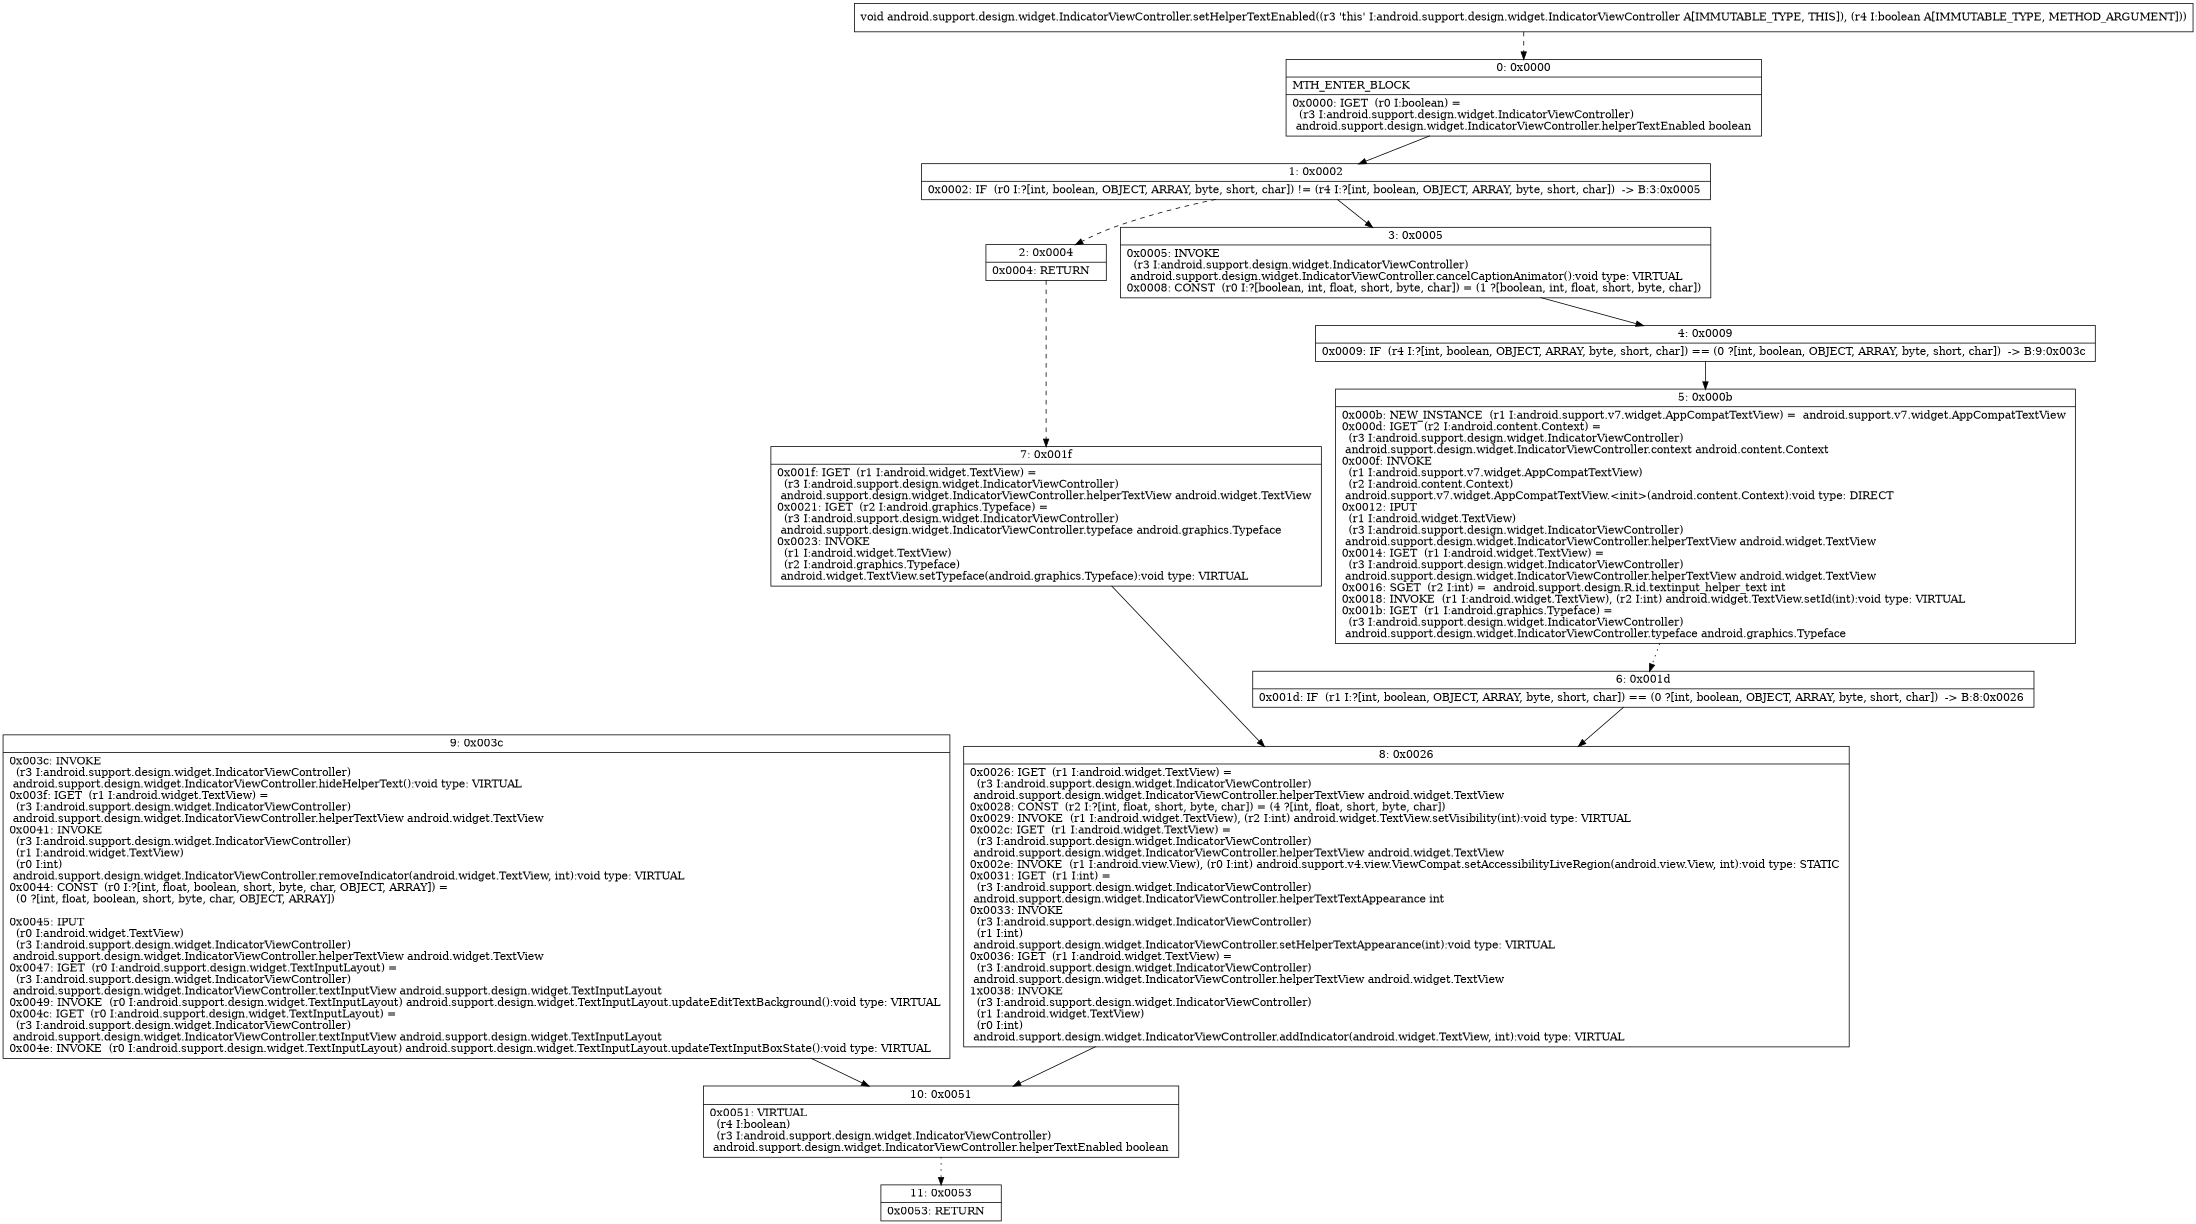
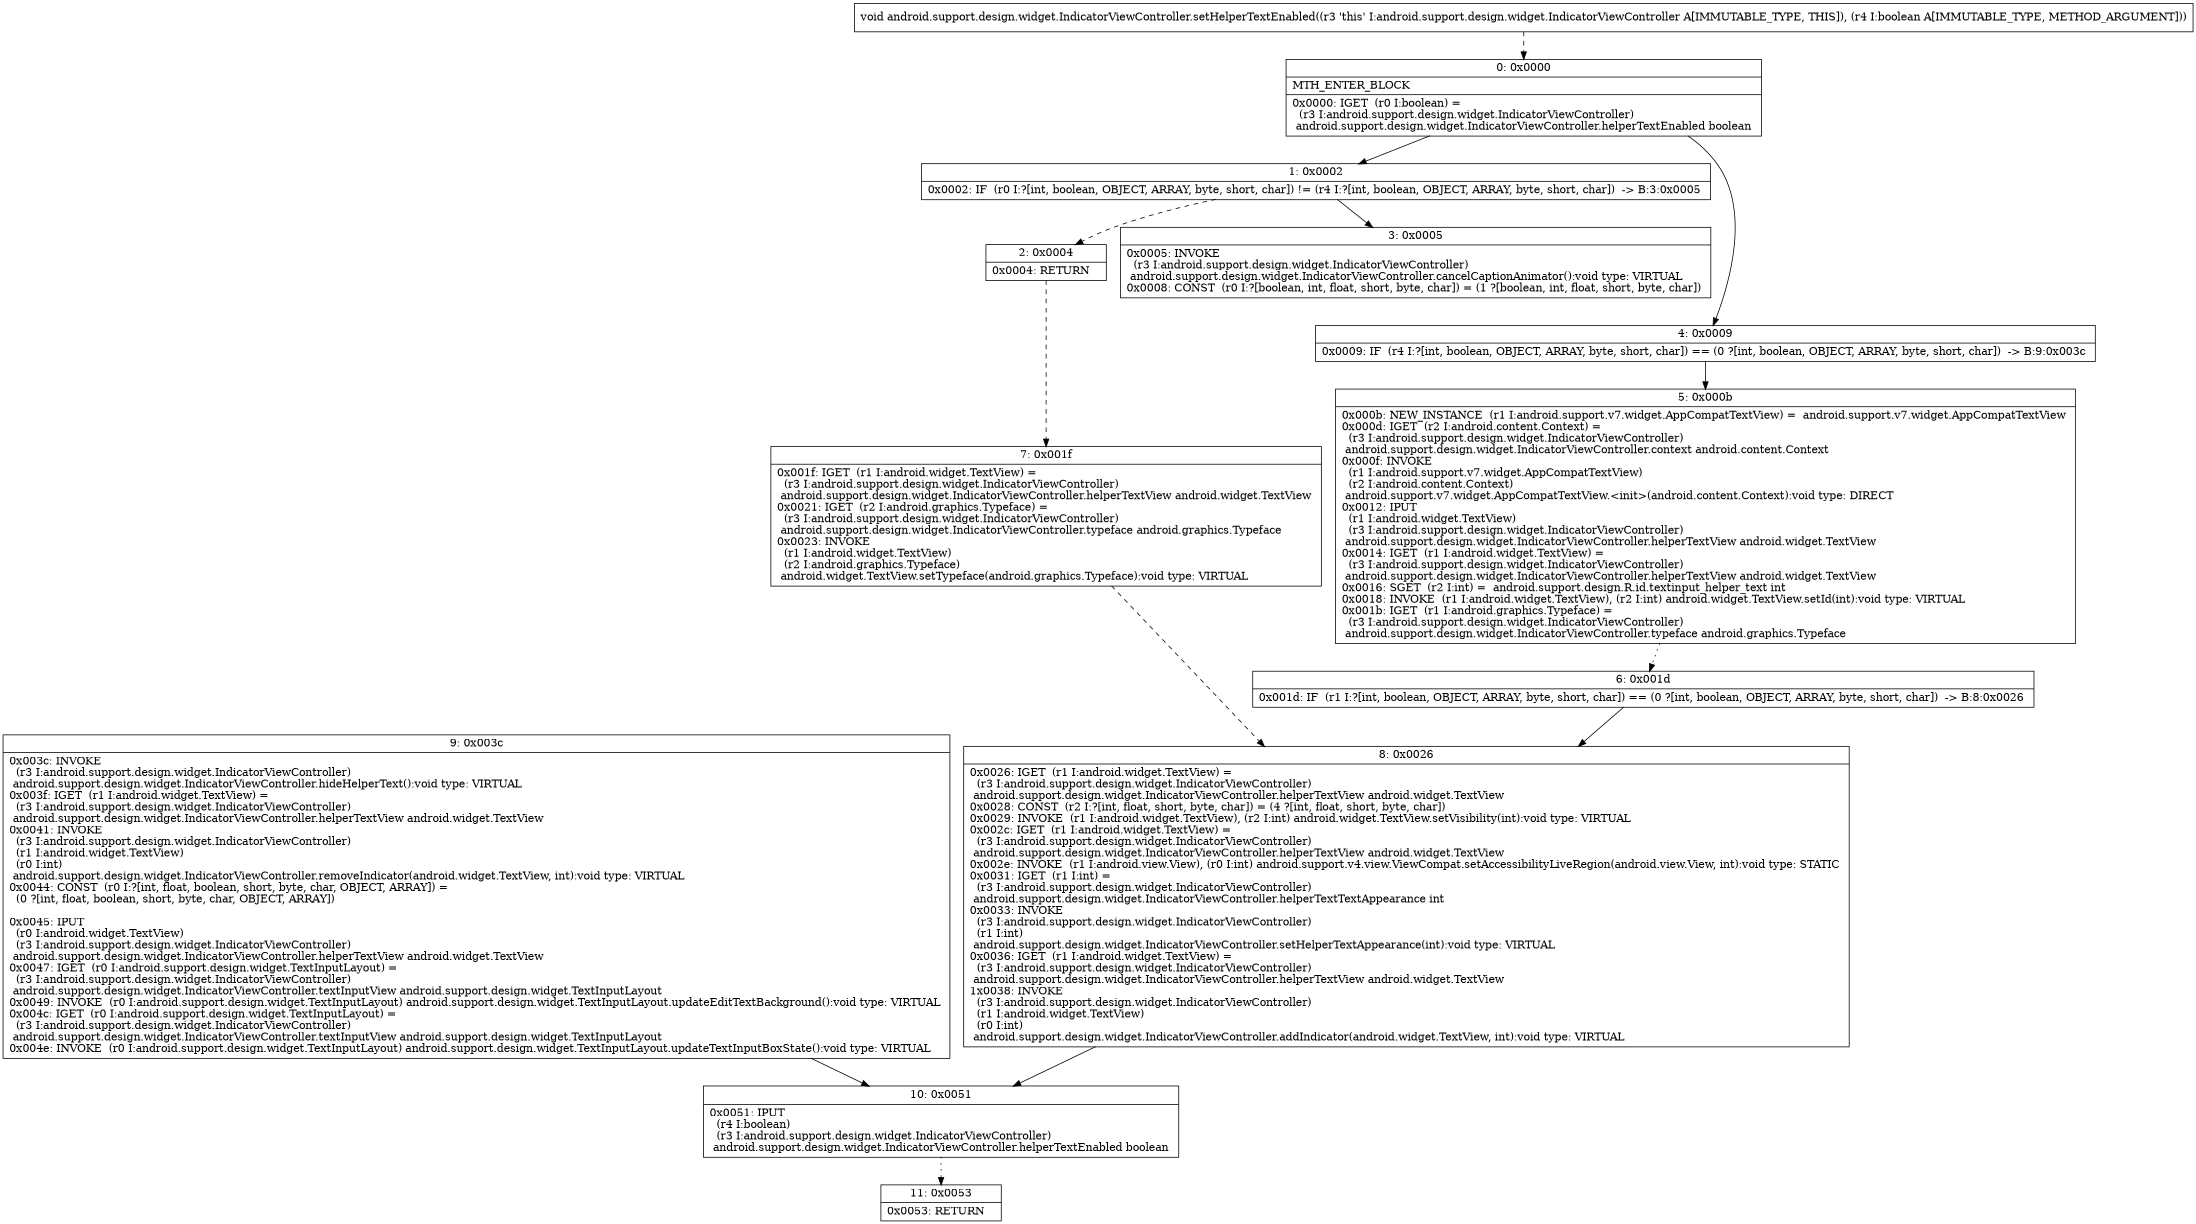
(1588, 311) -> (1735, 220)
(1185, 663) -> (1185, 663)
(762, 1113) -> (751, 1113)
